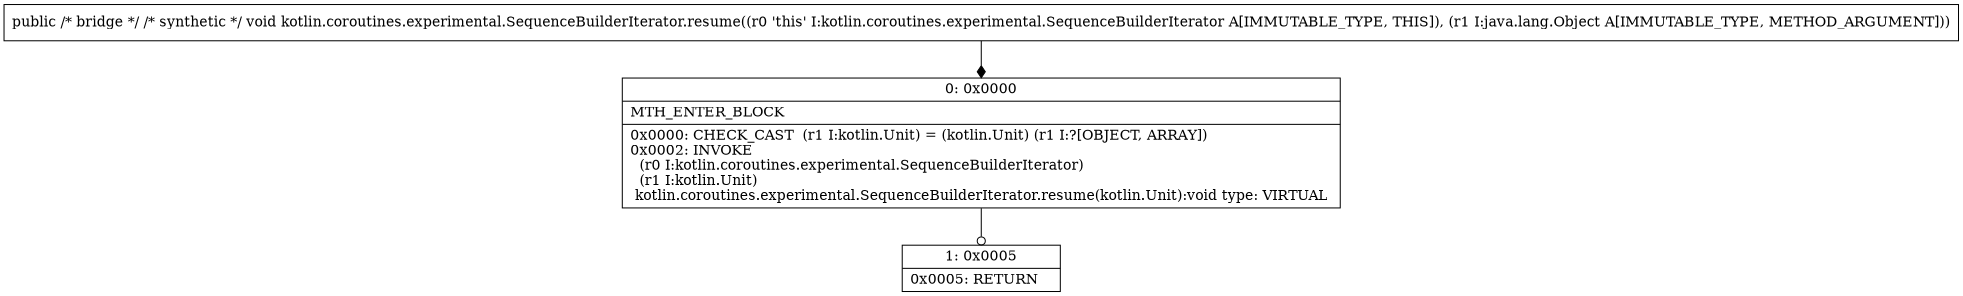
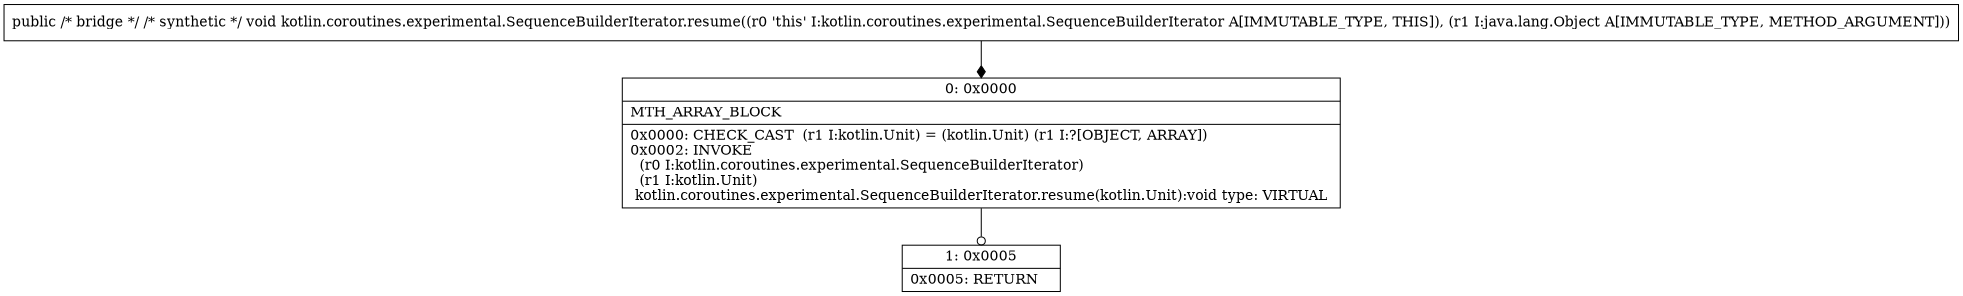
(708, 112) -> (706, 112)
